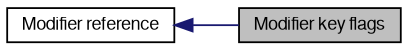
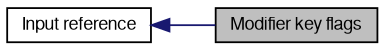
(91, 25) -> (79, 25)
